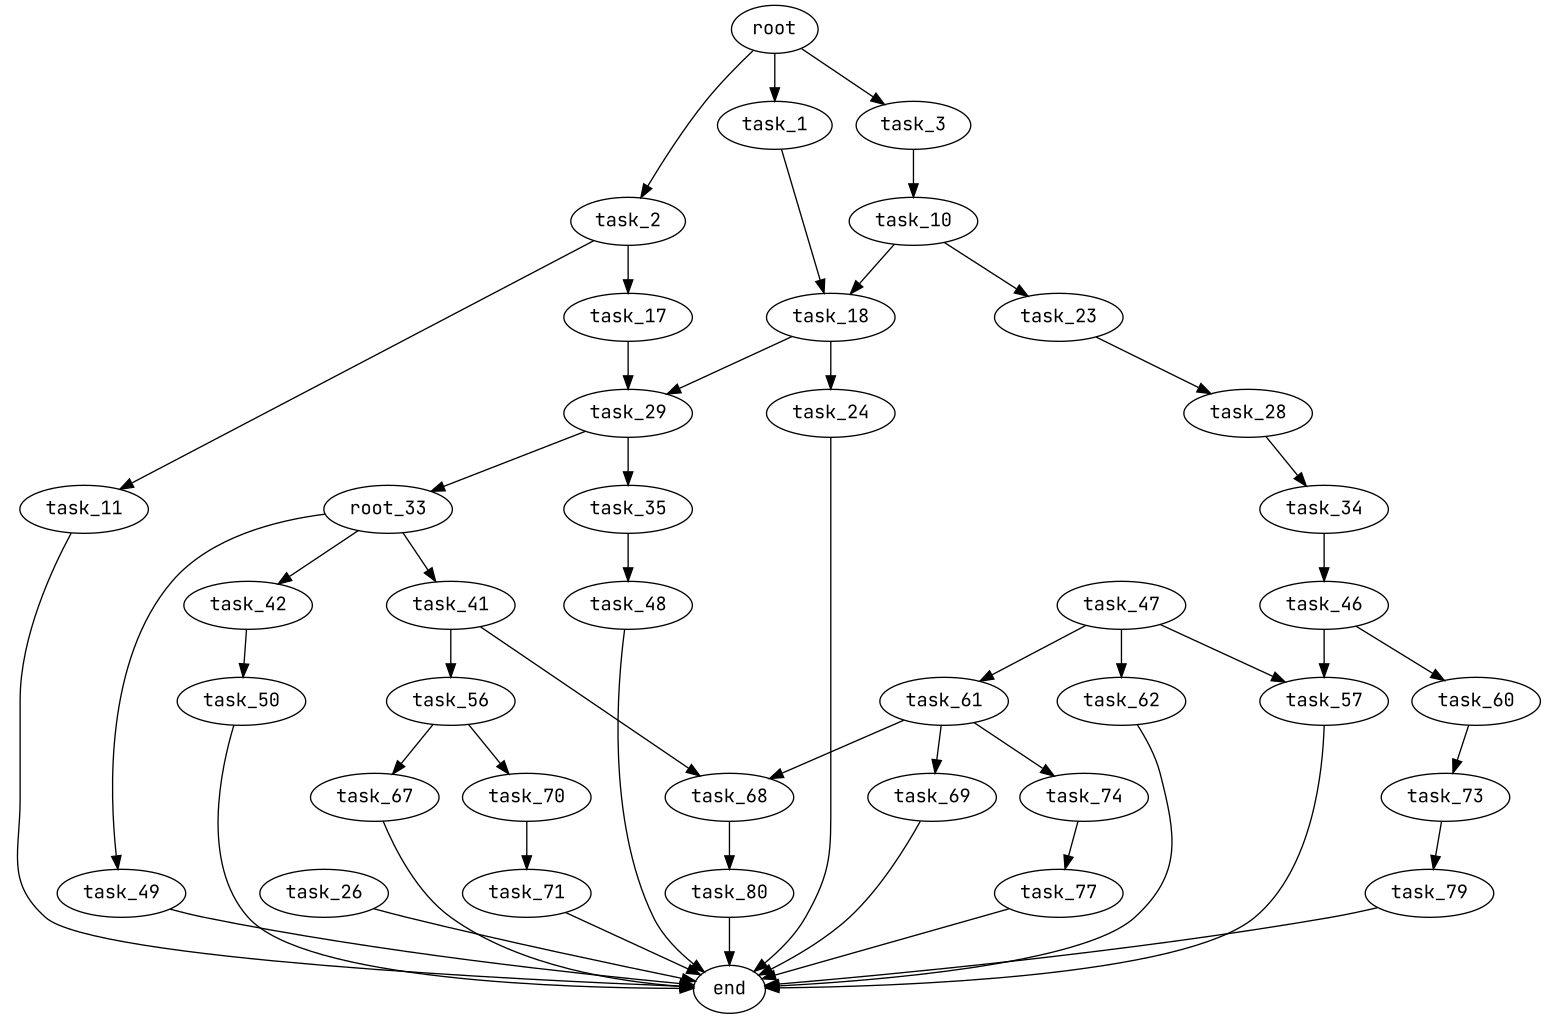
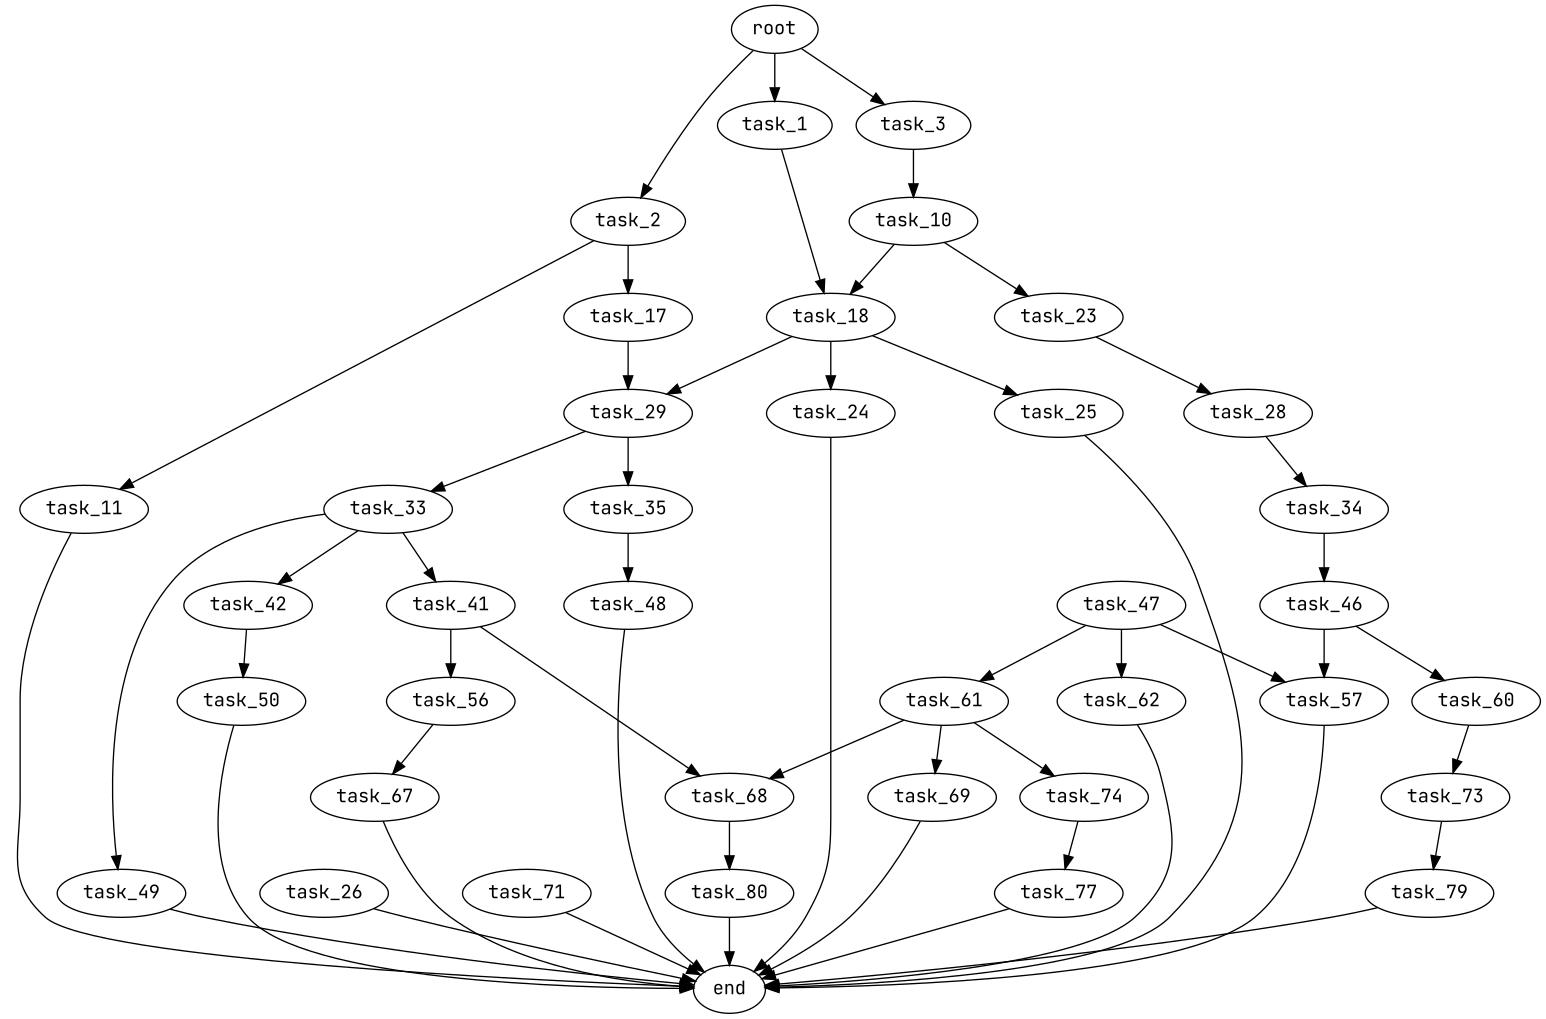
none -> (1059, 413)
(388, 509) -> (388, 509)
(527, 797) -> none
